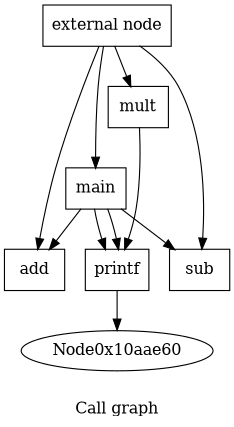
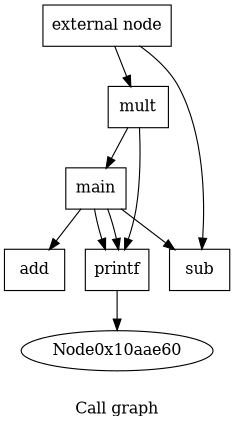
(97, 101) -> (120, 143)
(64, 141) -> none
